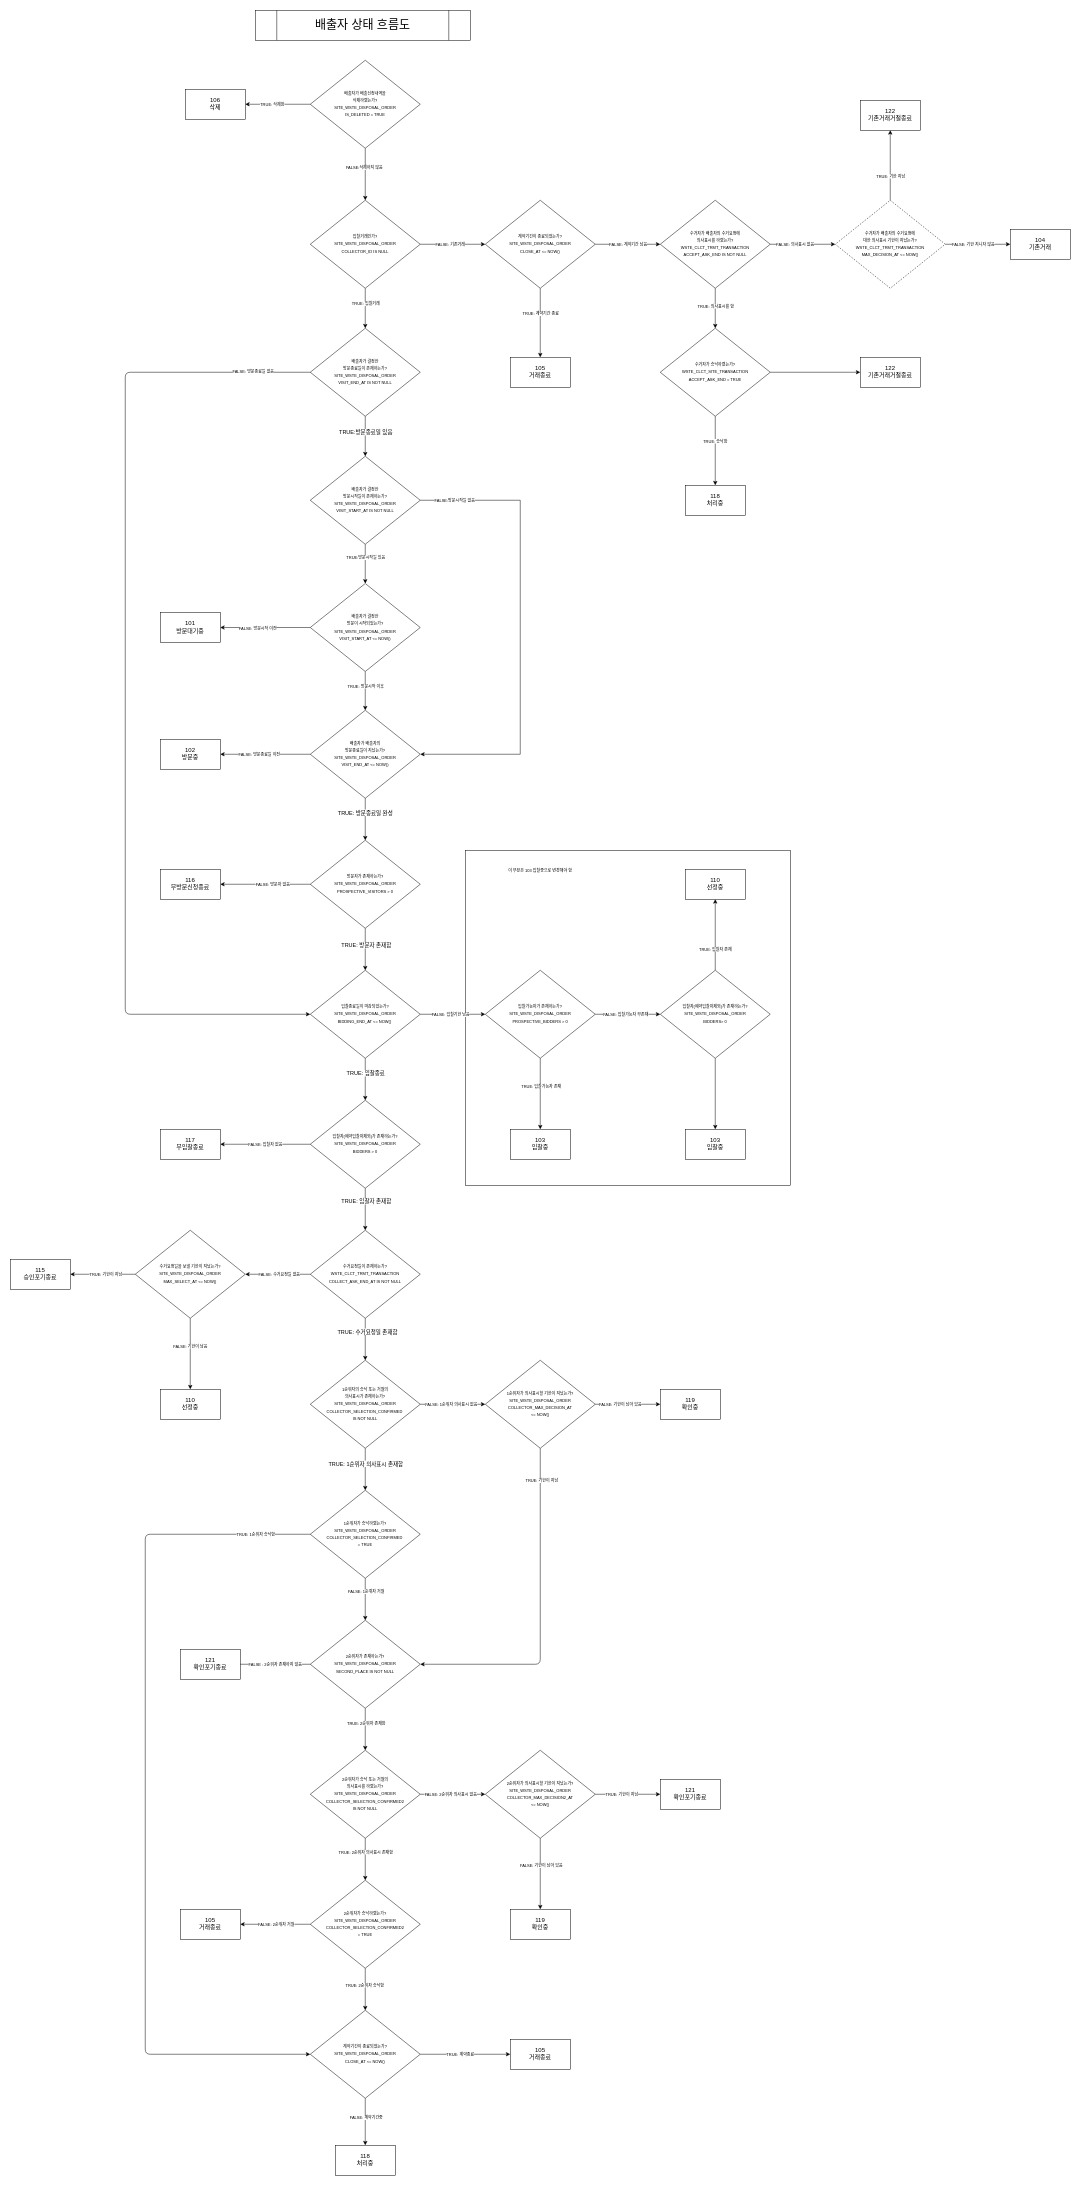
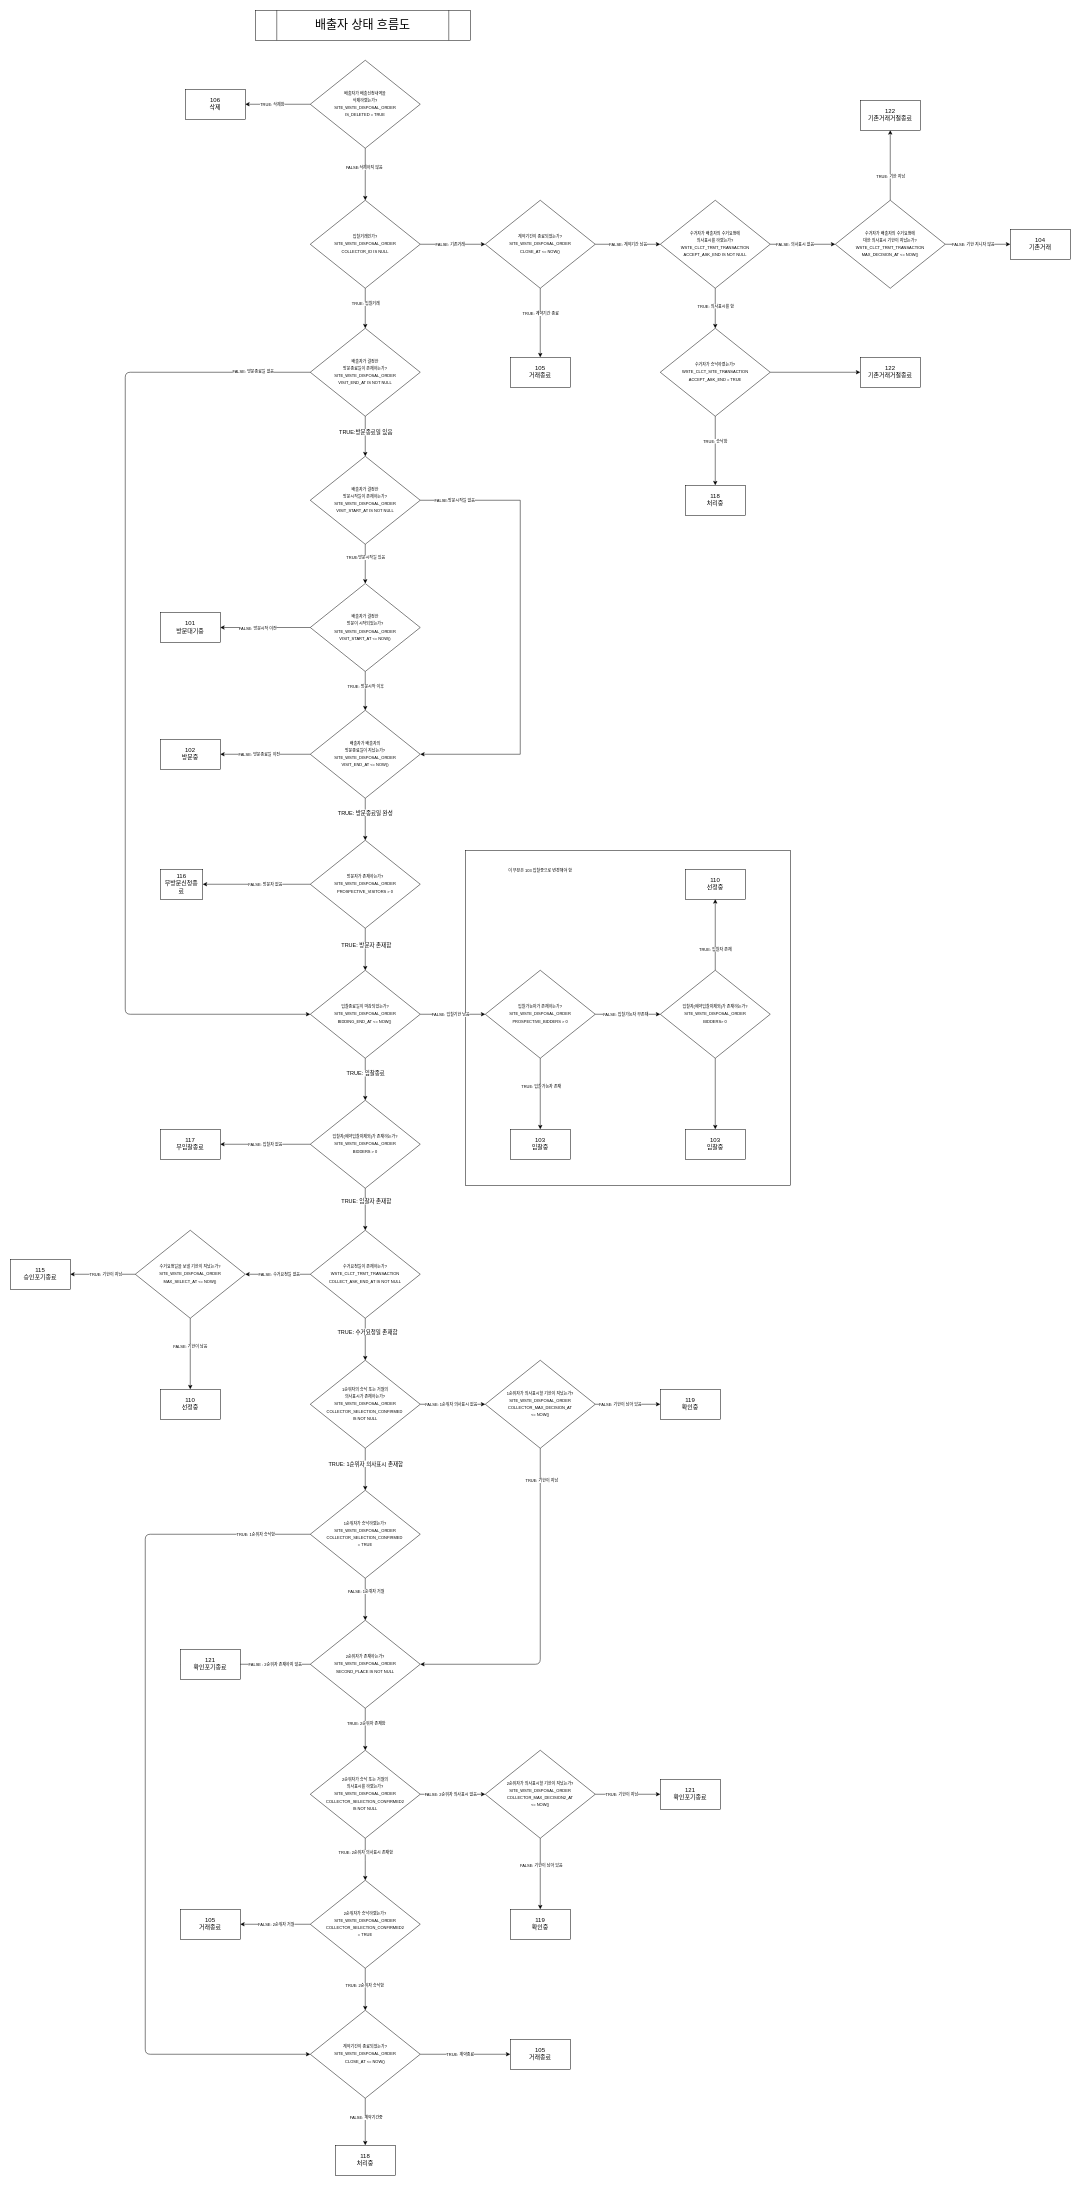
(890, 244) -> (890, 244)
(190, 884) -> (182, 884)
